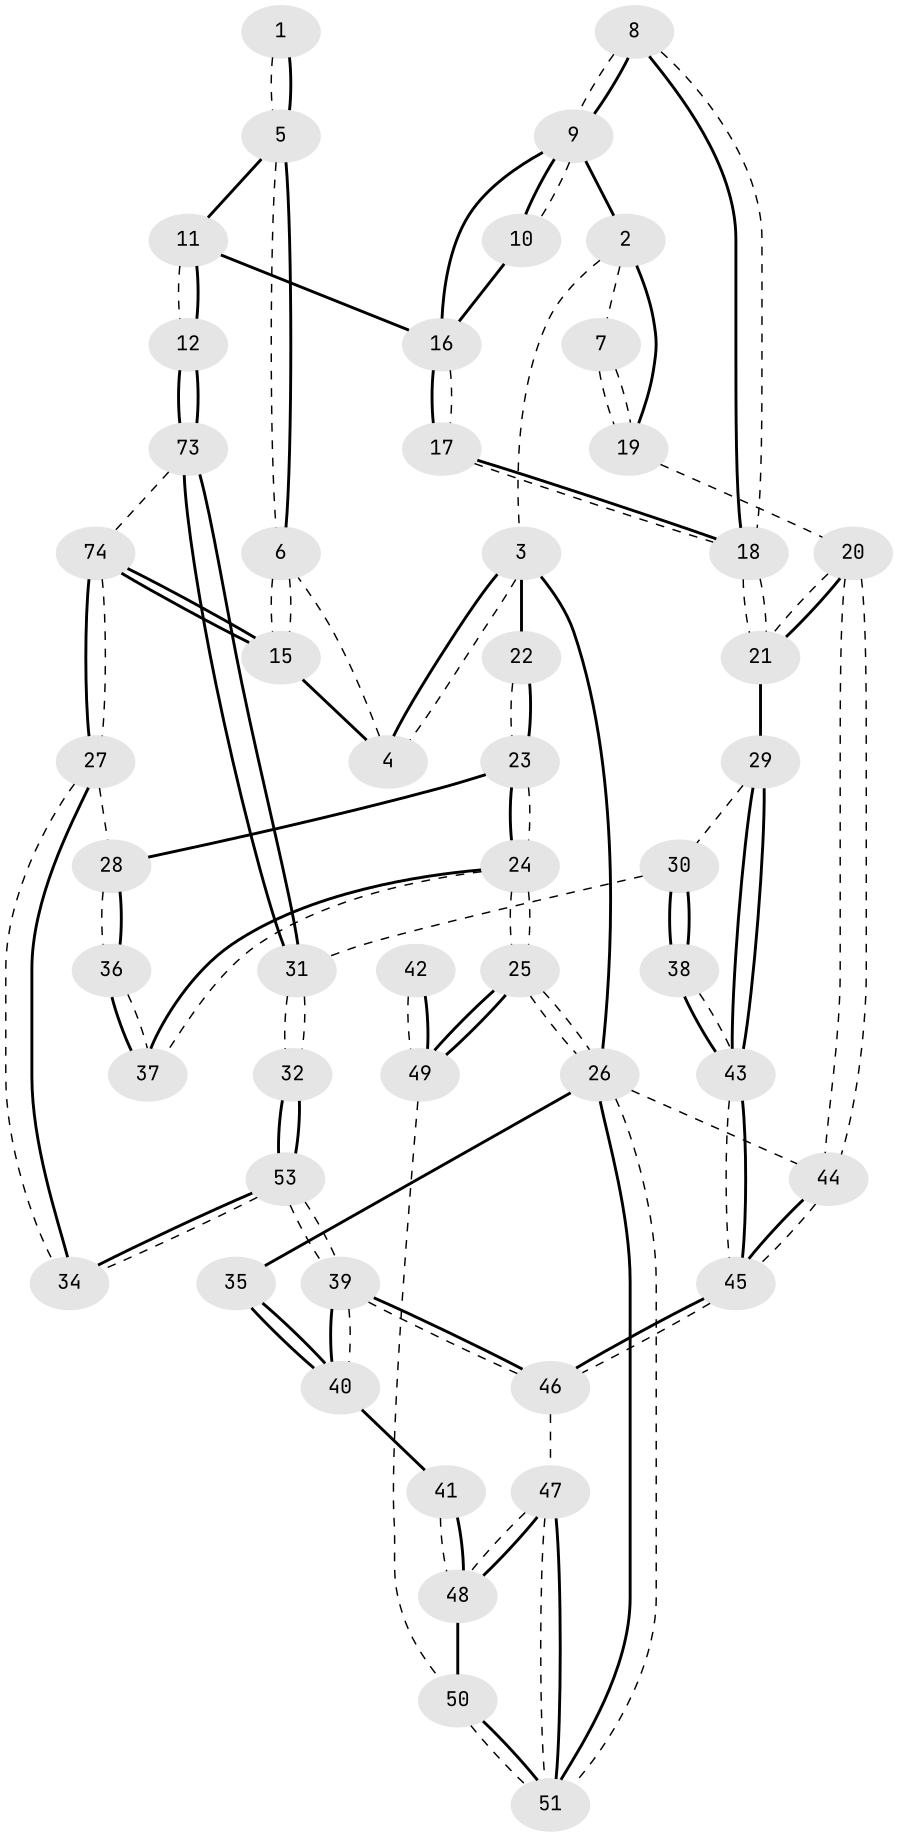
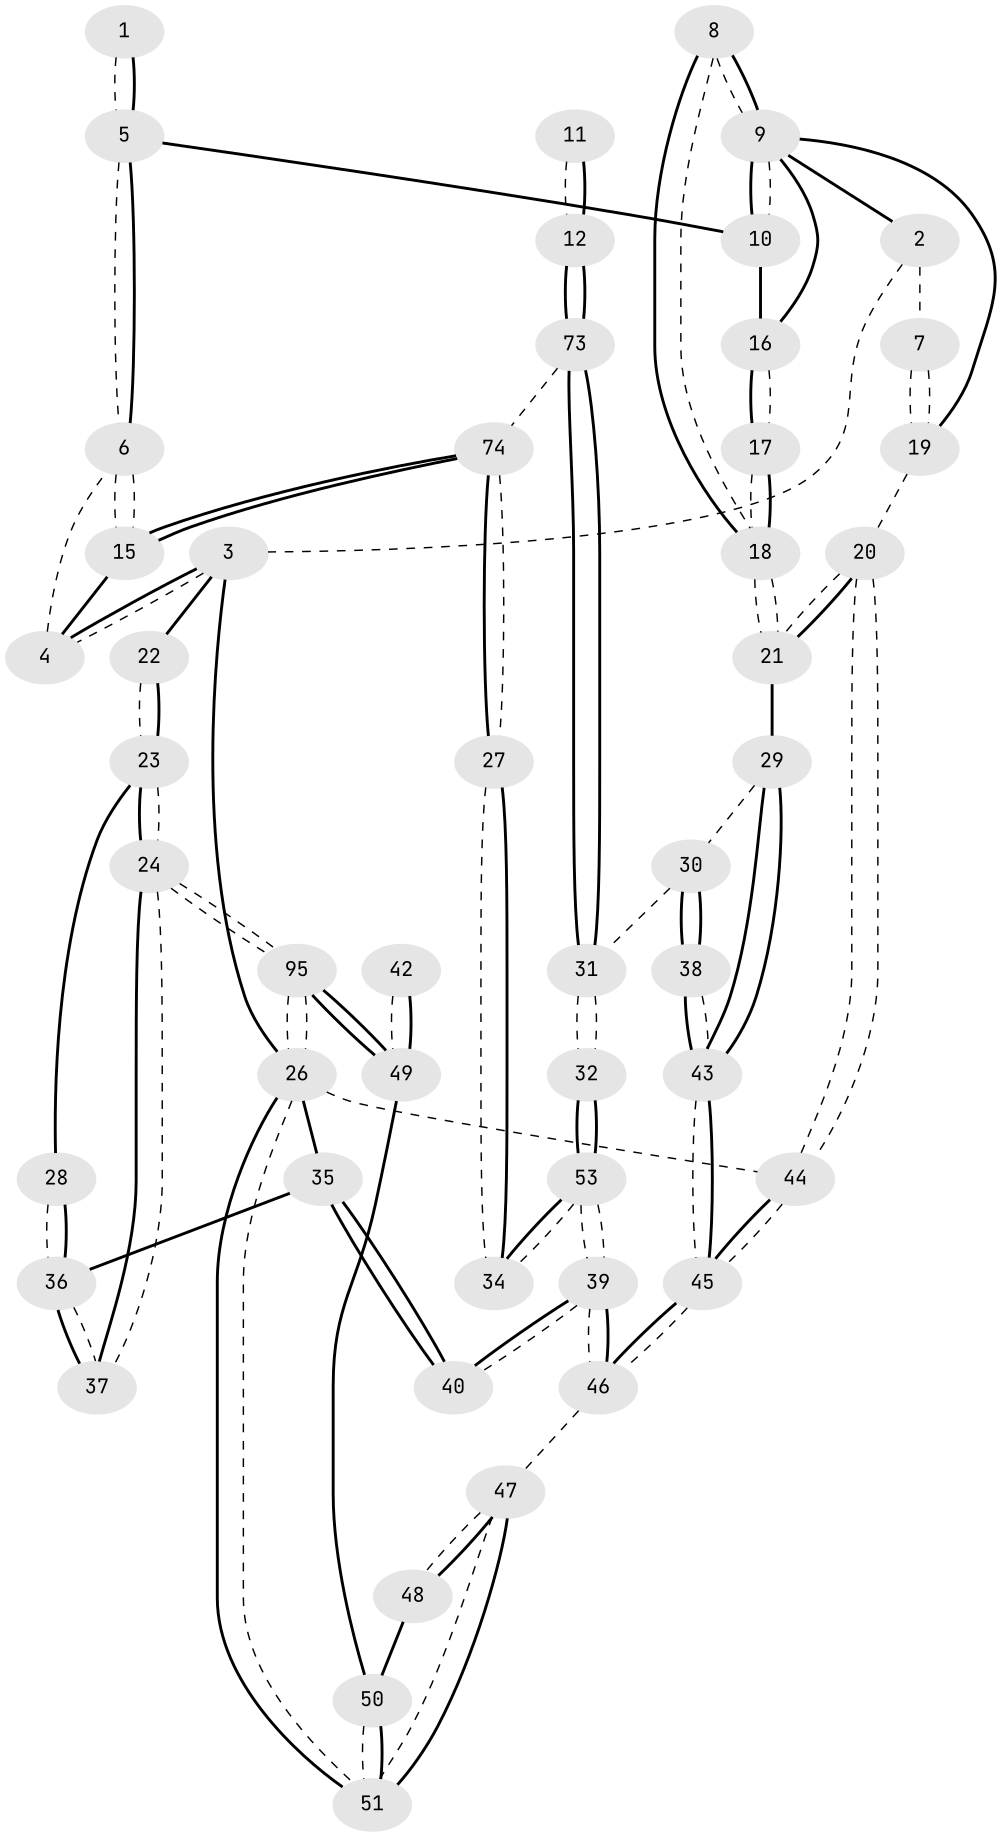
(235, 188) -> (443, 185)
(315, 293) -> none
(656, 344) -> (981, 230)
(104, 814) -> none
(520, 971) -> (297, 971)
none -> (190, 1231)
(397, 1394) -> (333, 1386)
(446, 1492) -> none
